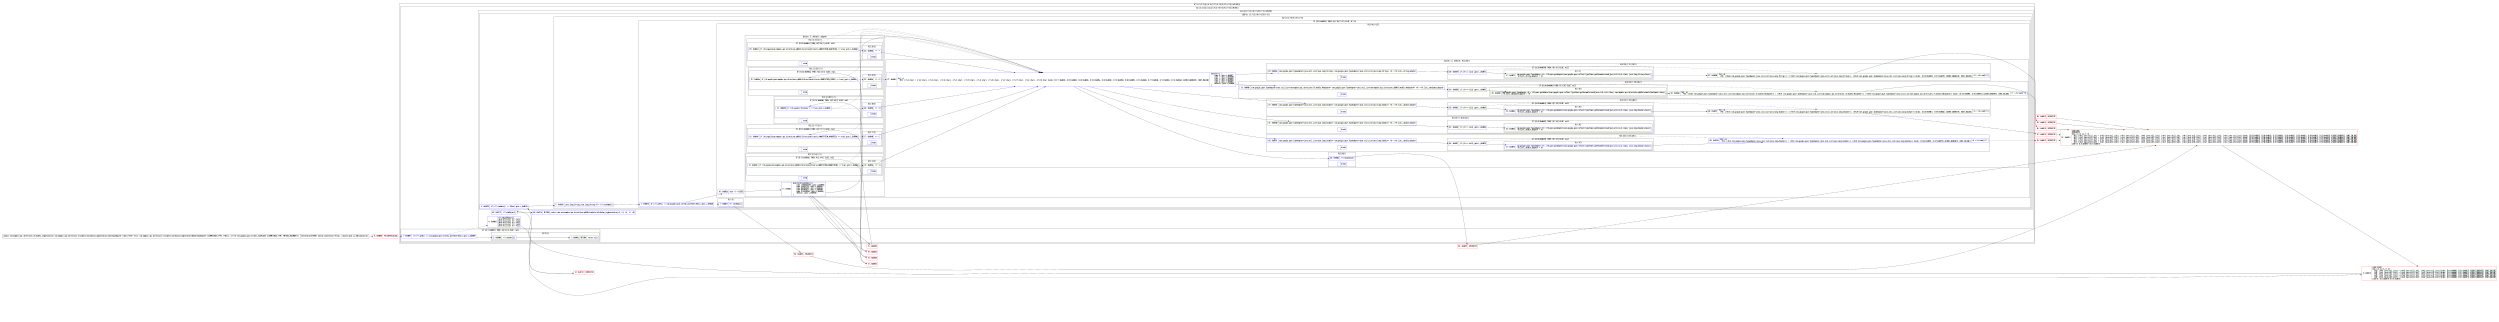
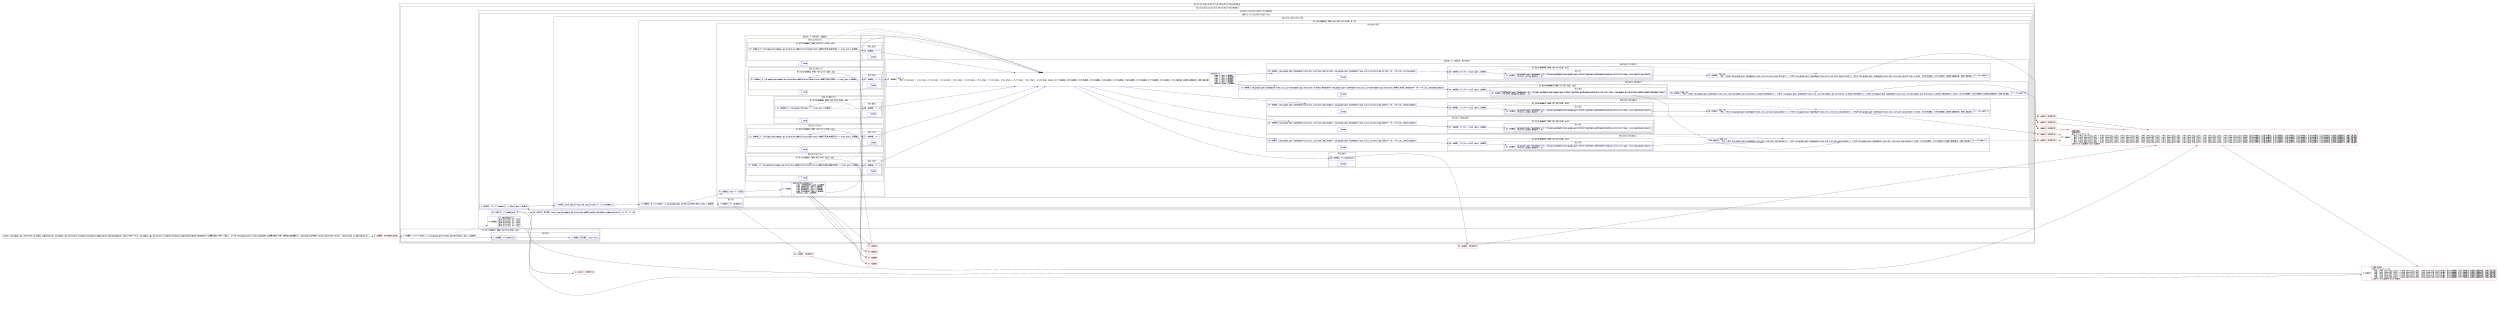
(1667, 93) -> (1721, 143)
